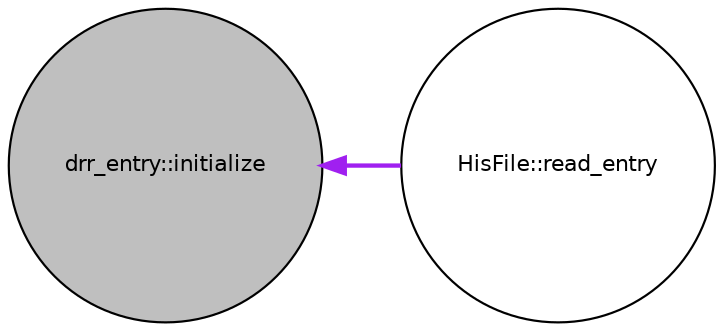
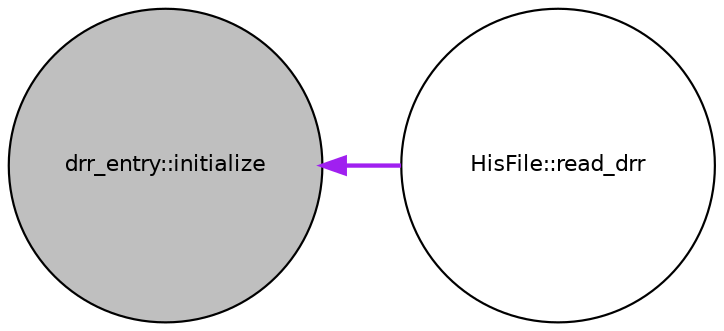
(558, 166) -> (558, 166)
